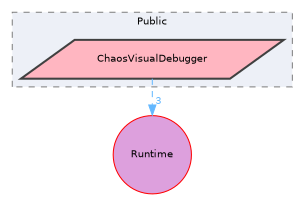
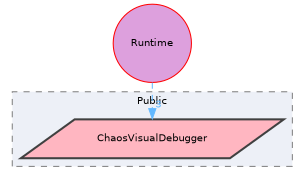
(152, 93) -> (152, 98)
